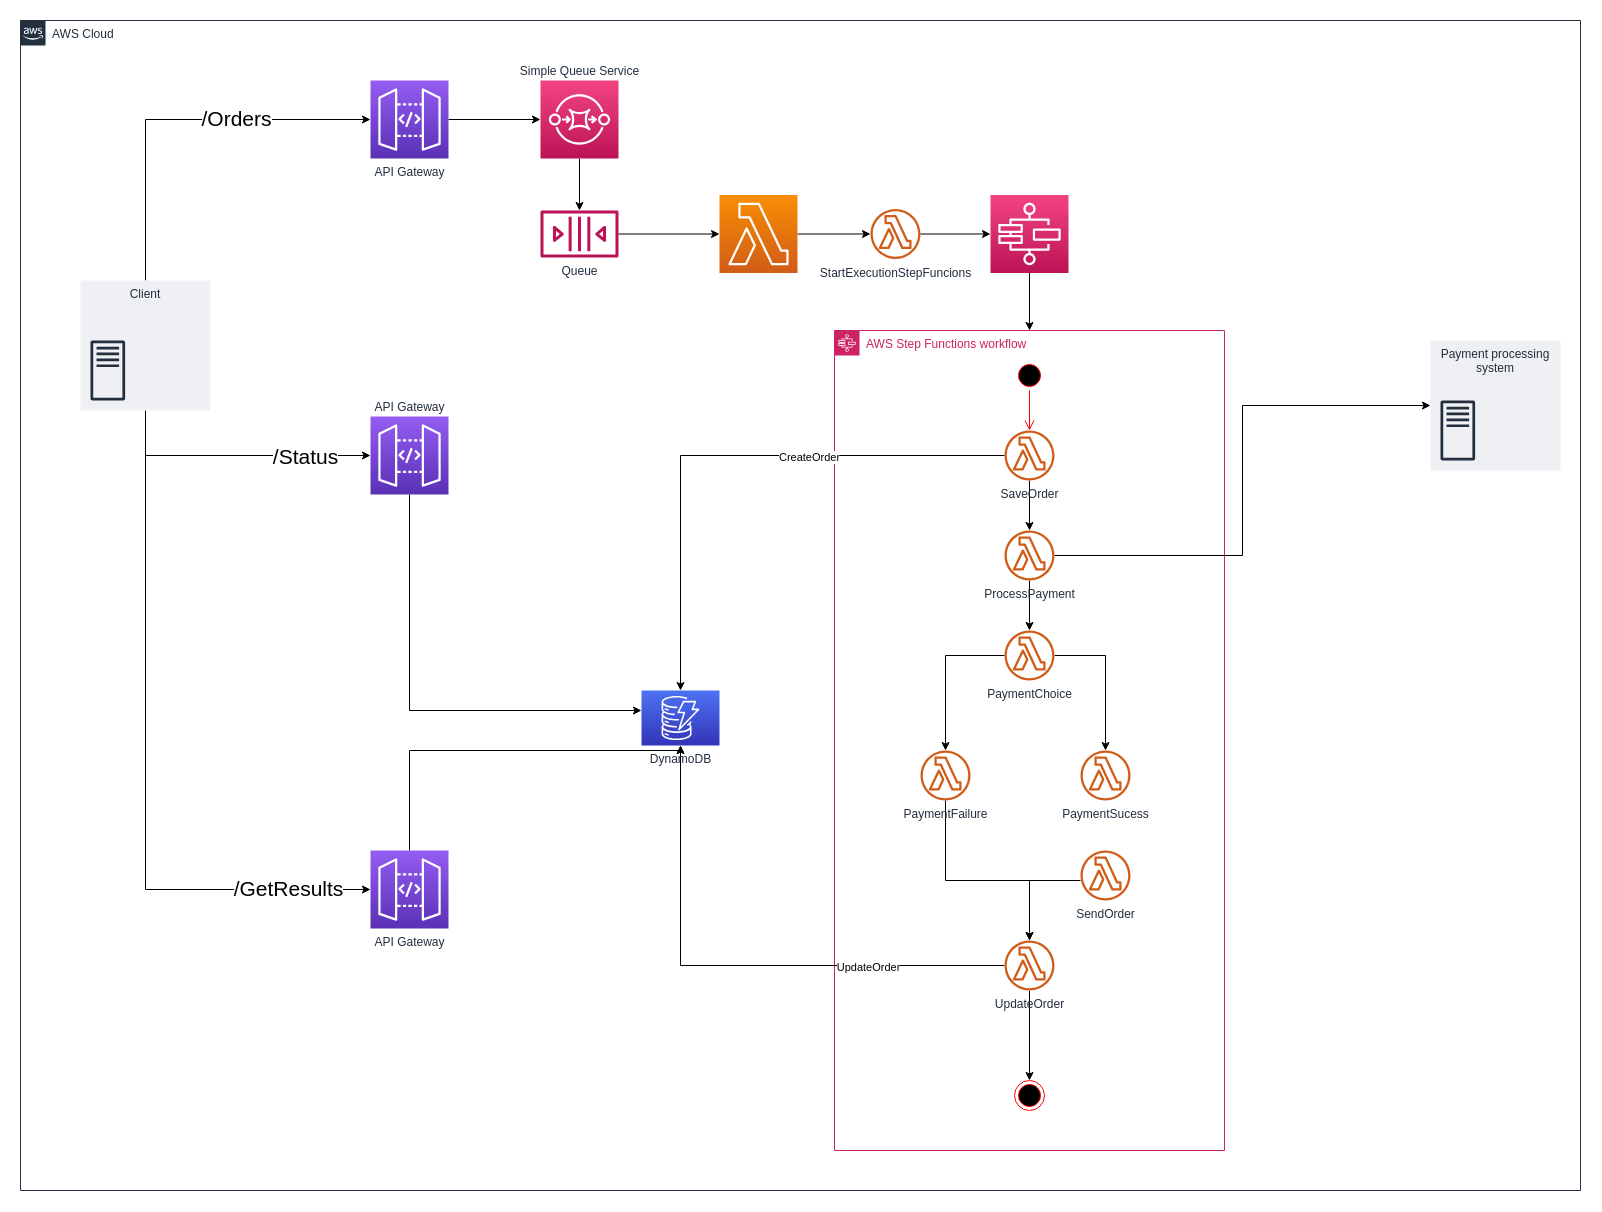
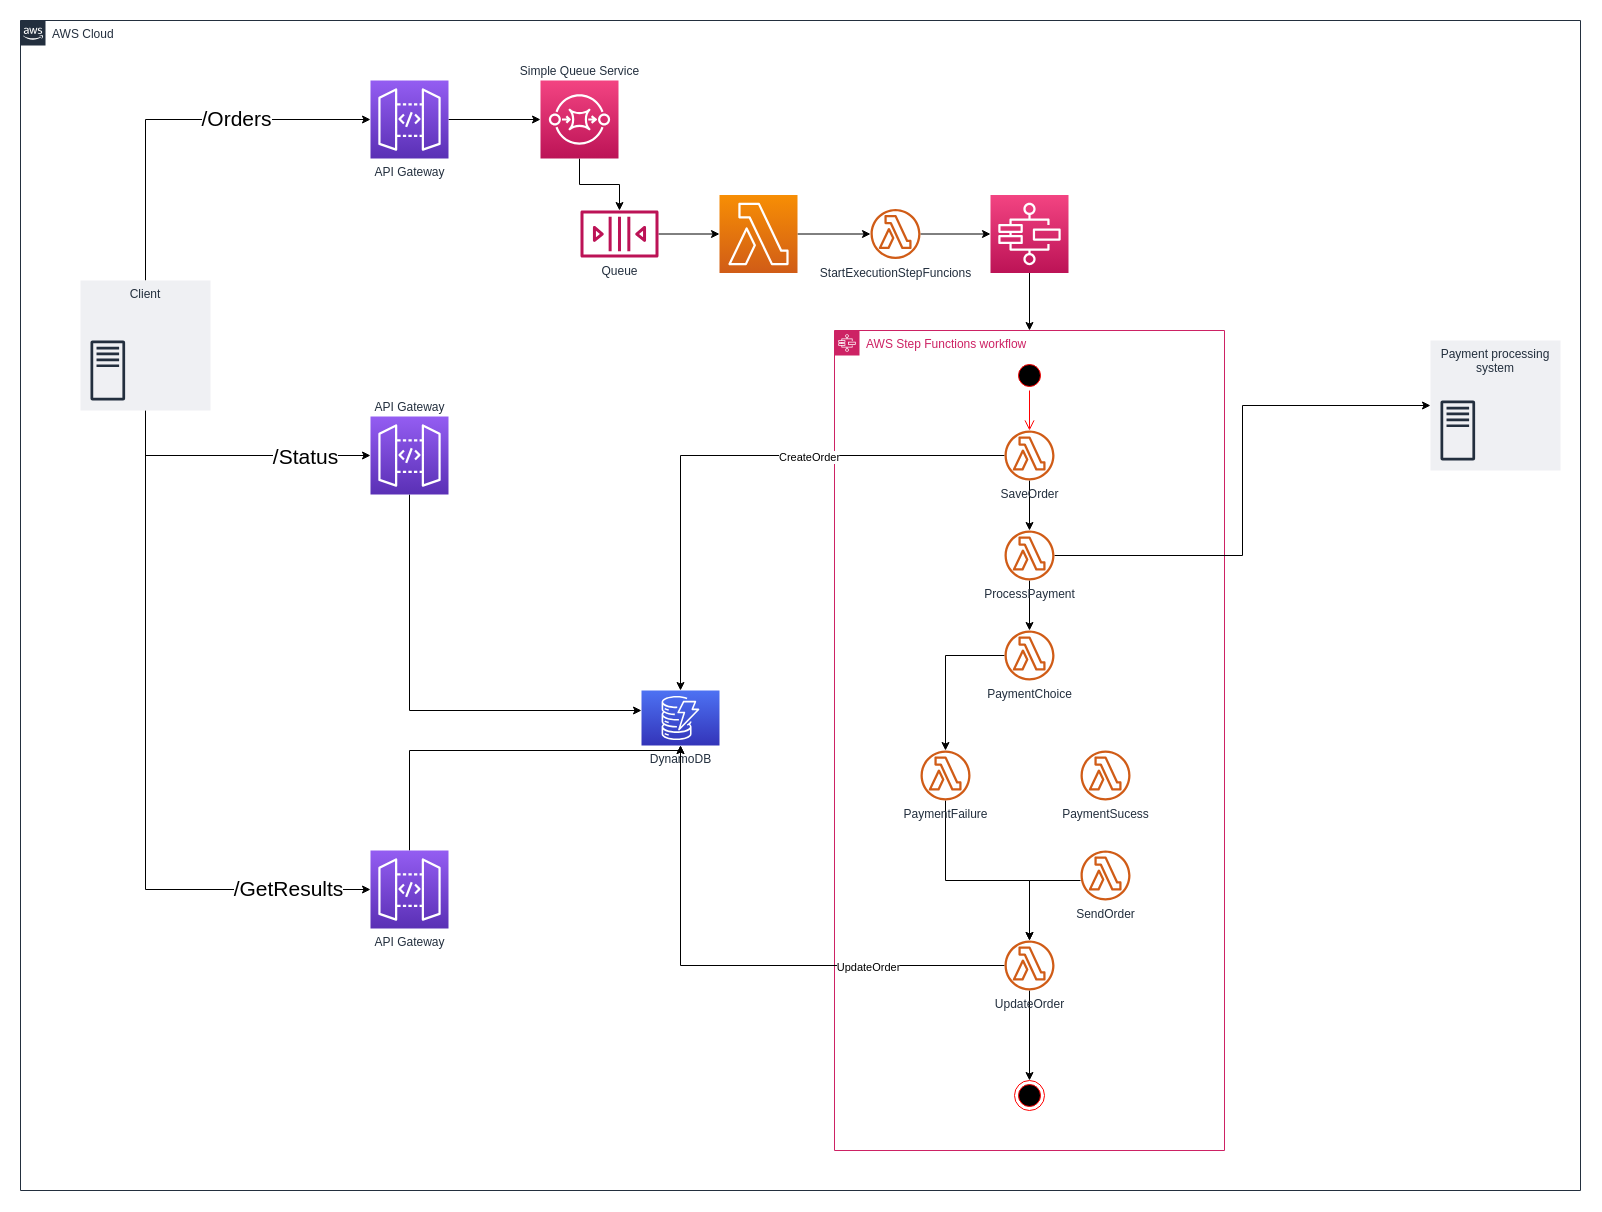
(580, 234) -> (620, 234)
(1106, 674) -> none
